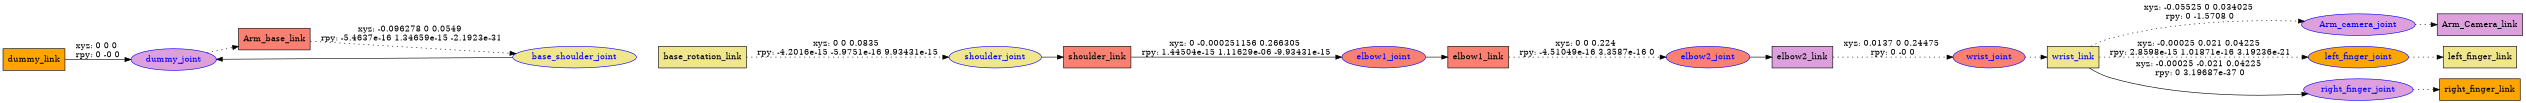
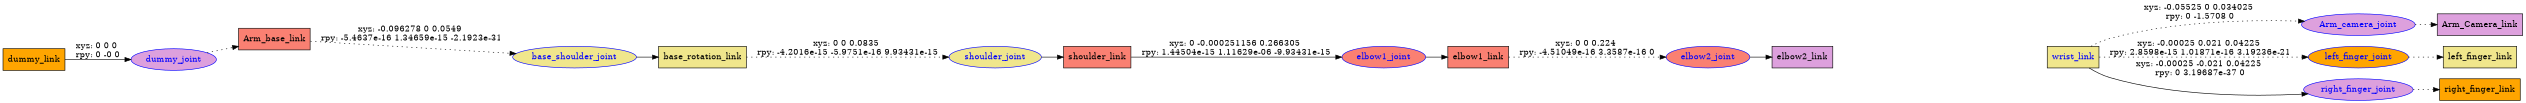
(1989, 57) -> none
(368, 58) -> (644, 57)
